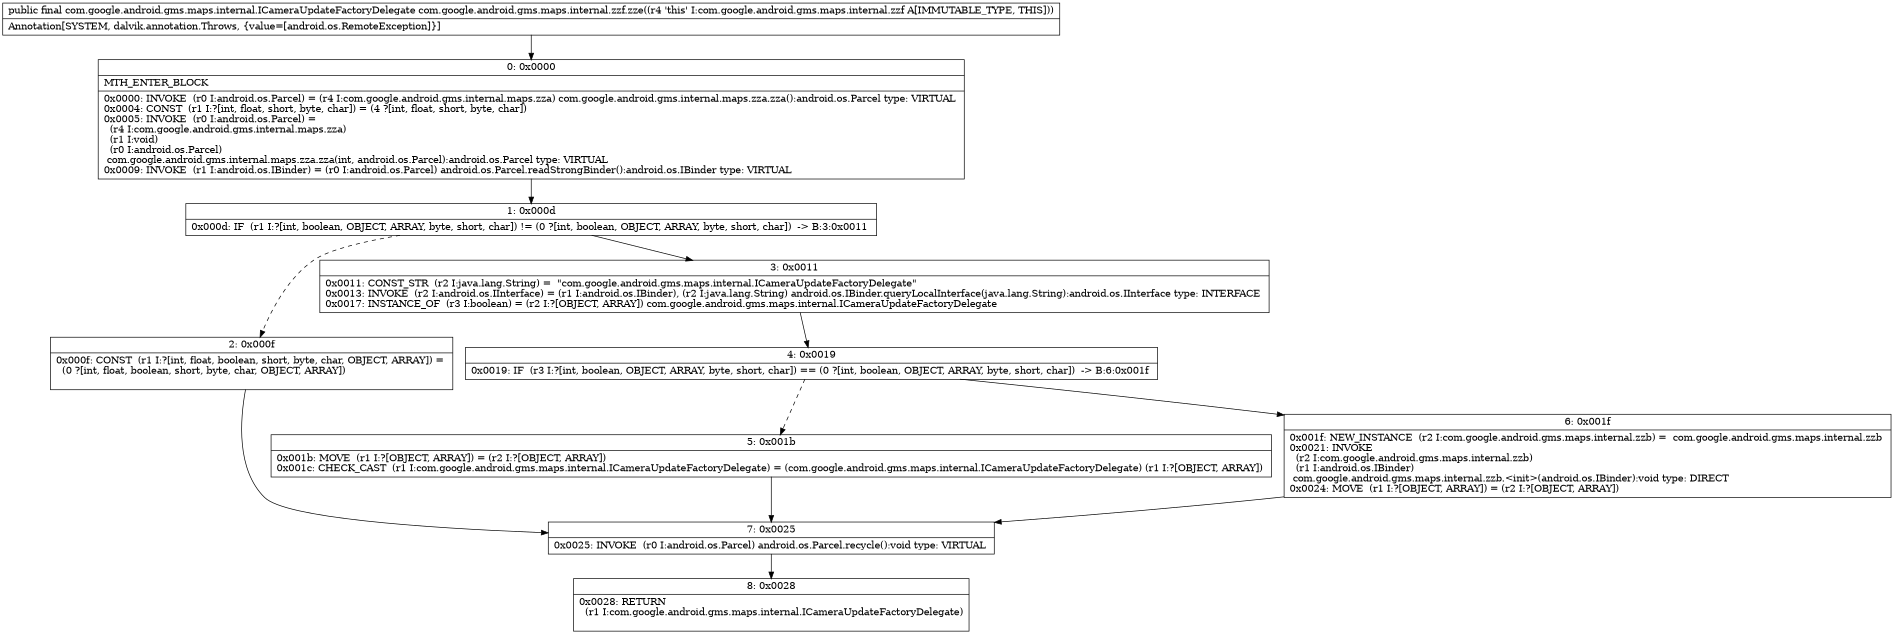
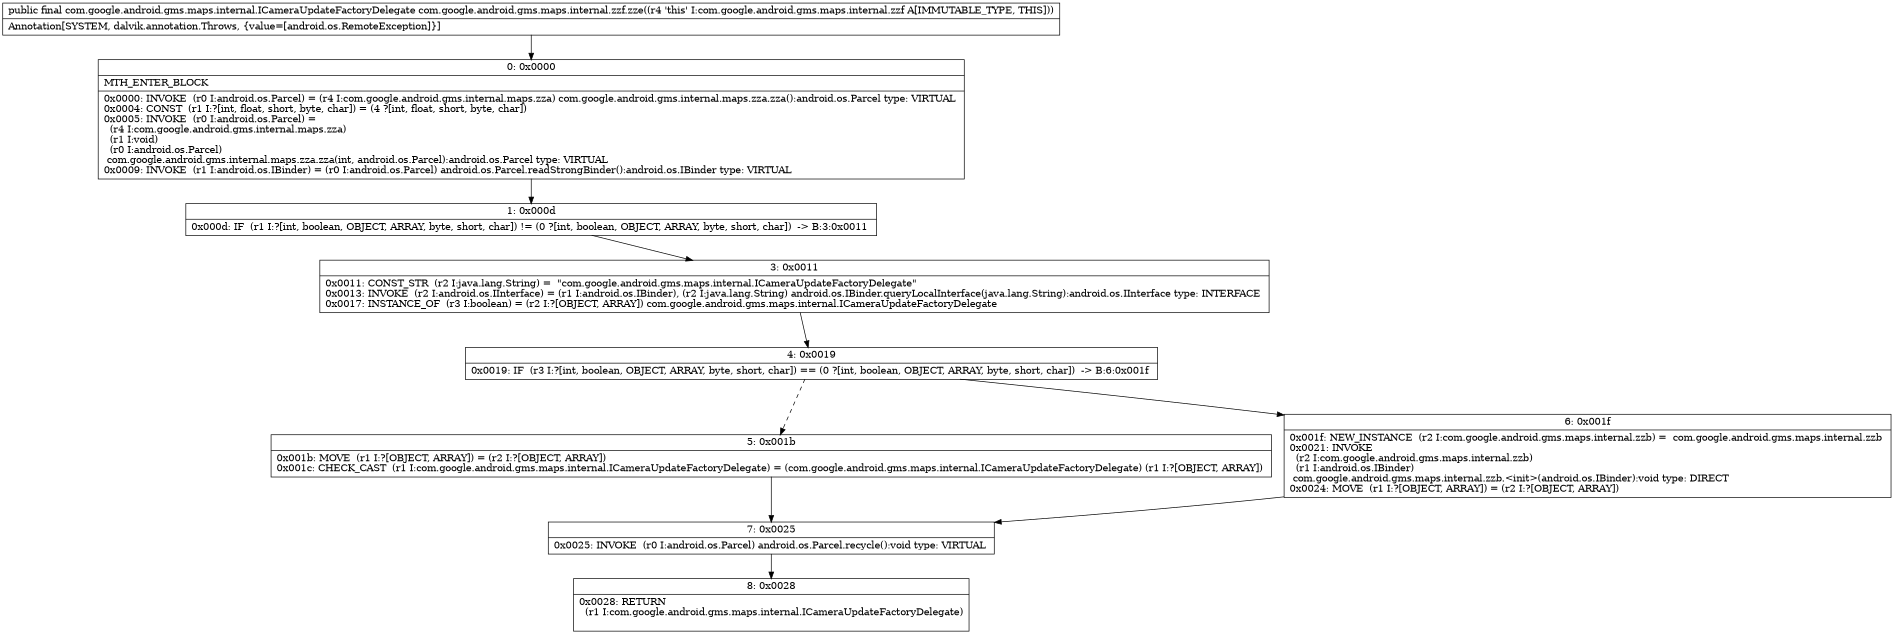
(252, 363) -> none
